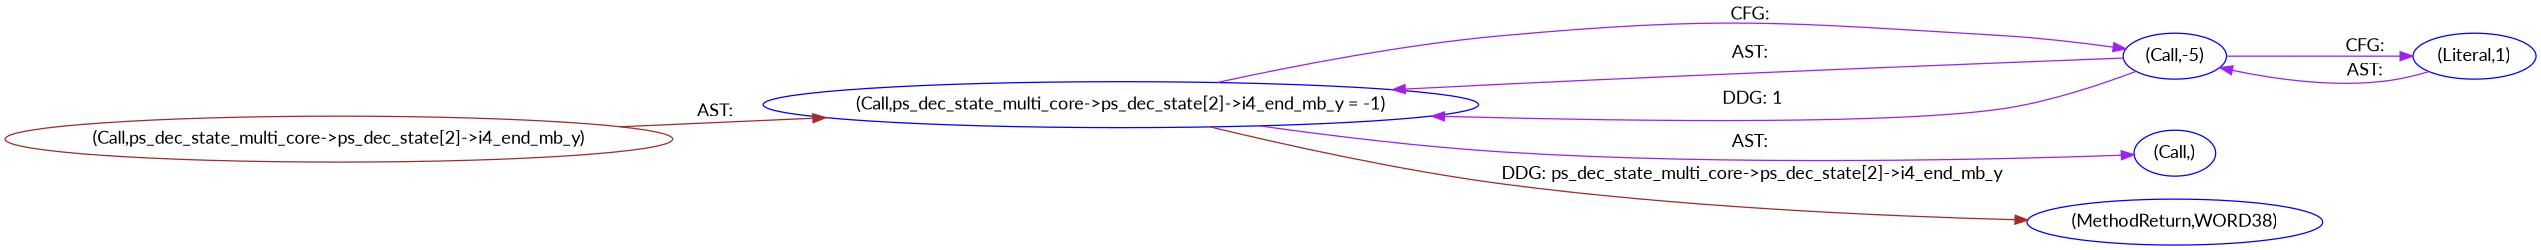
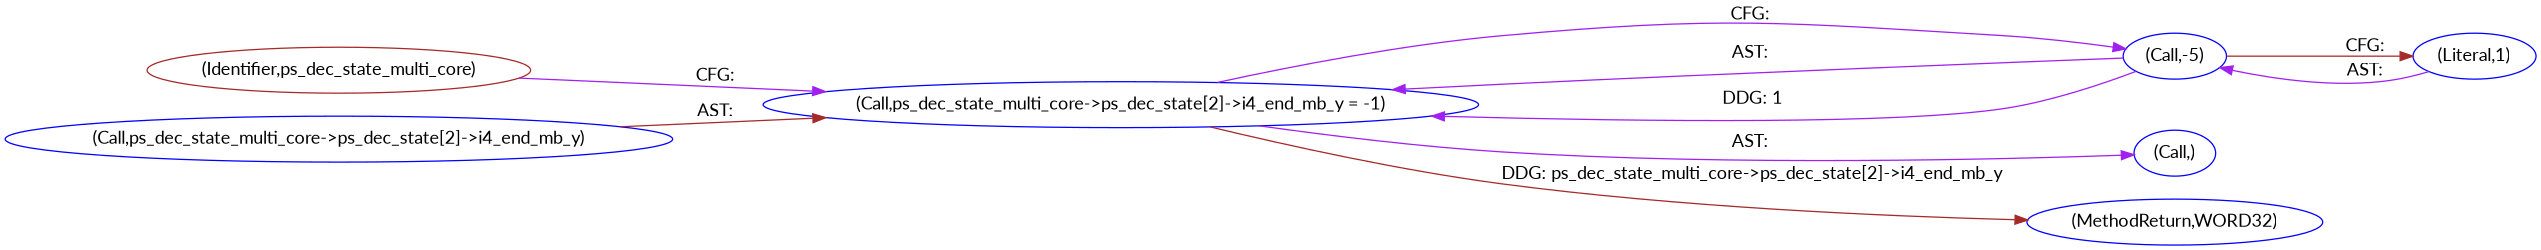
(2313, 56) -> (2313, 56)
none -> (339, 70)
(339, 139) -> (339, 139)
(2175, 222) -> (2175, 222)
